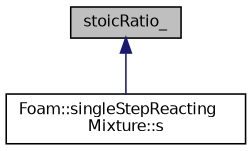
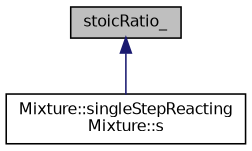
(126, 119) -> (126, 119)
